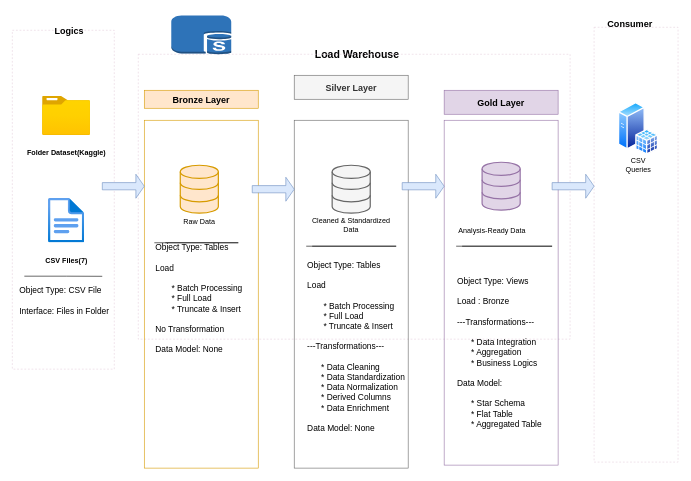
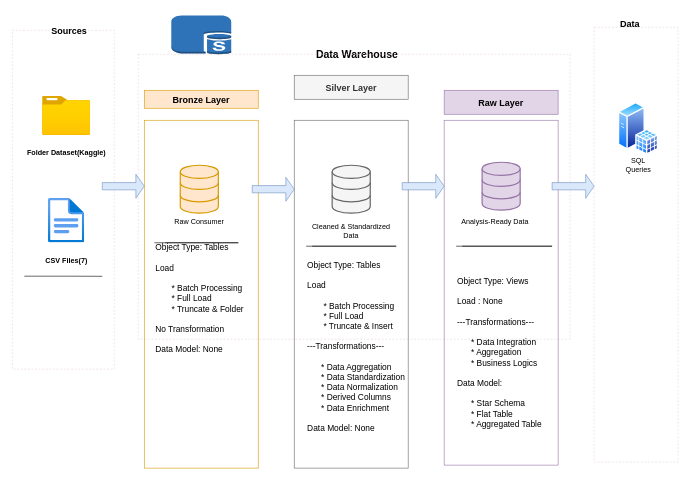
(630, 24) -> (630, 24)
(69, 30) -> (69, 30)
(357, 54) -> (357, 54)
(501, 102) -> (501, 102)
(639, 165) -> (639, 165)
(200, 222) -> (200, 222)
(351, 225) -> (351, 231)
(492, 231) -> (495, 222)
(196, 248) -> (196, 248)
(348, 265) -> (348, 265)
(495, 281) -> (495, 281)
(63, 300) -> none
